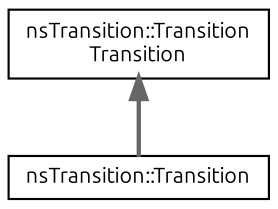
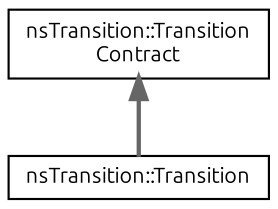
(139, 44) -> (139, 44)
